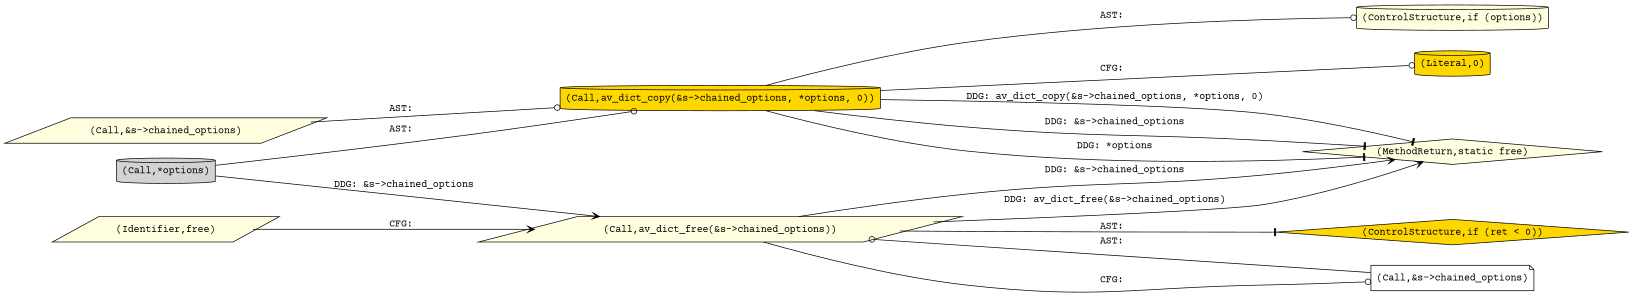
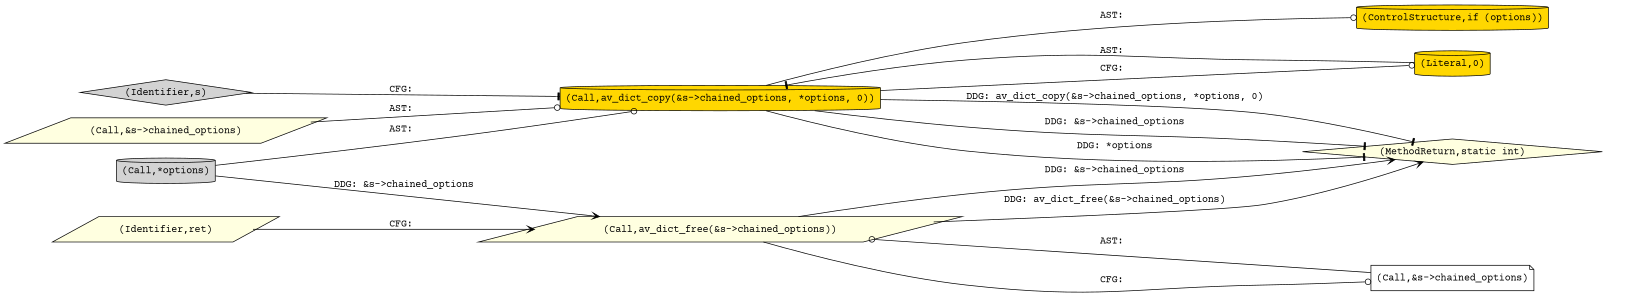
(1452, 18) -> (1452, 18)
none -> (1101, 55)
none -> (166, 92)
(1452, 152) -> (1452, 152)
(166, 229) -> (166, 229)
(1452, 232) -> none
